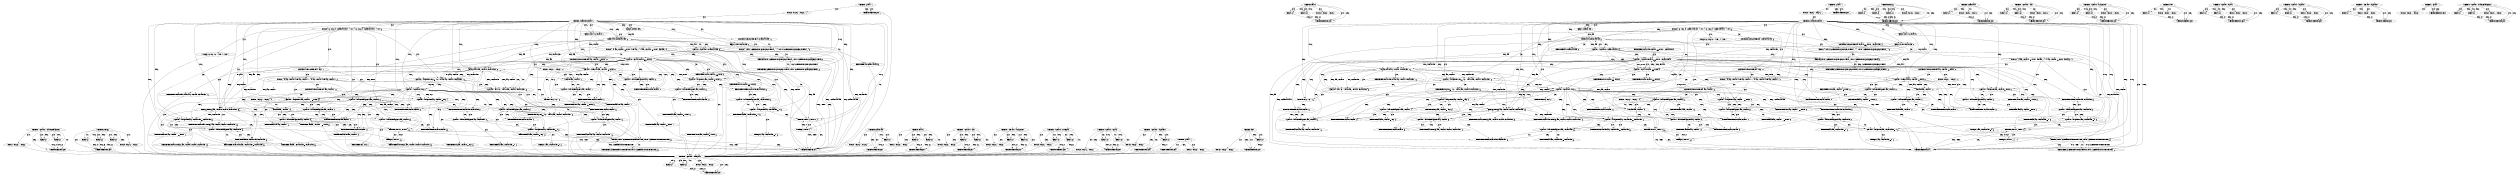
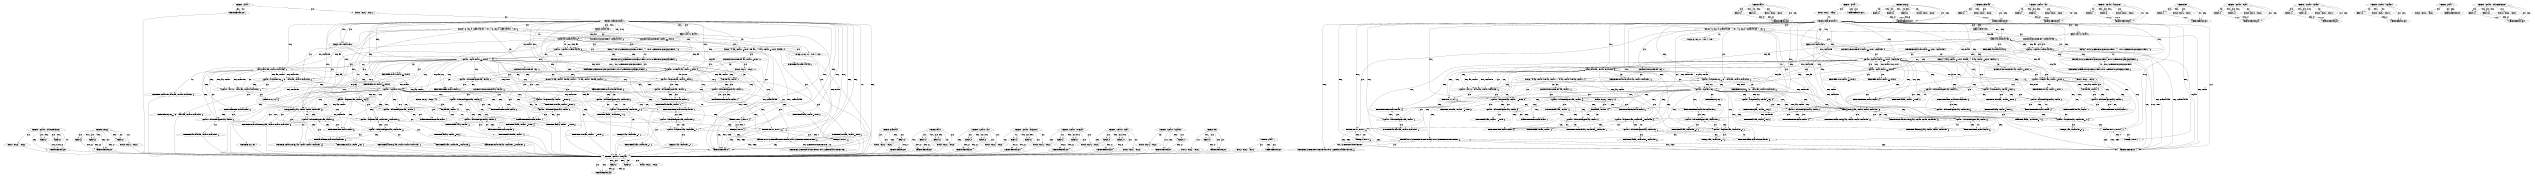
none -> (657, 39)
none -> (1872, 54)
